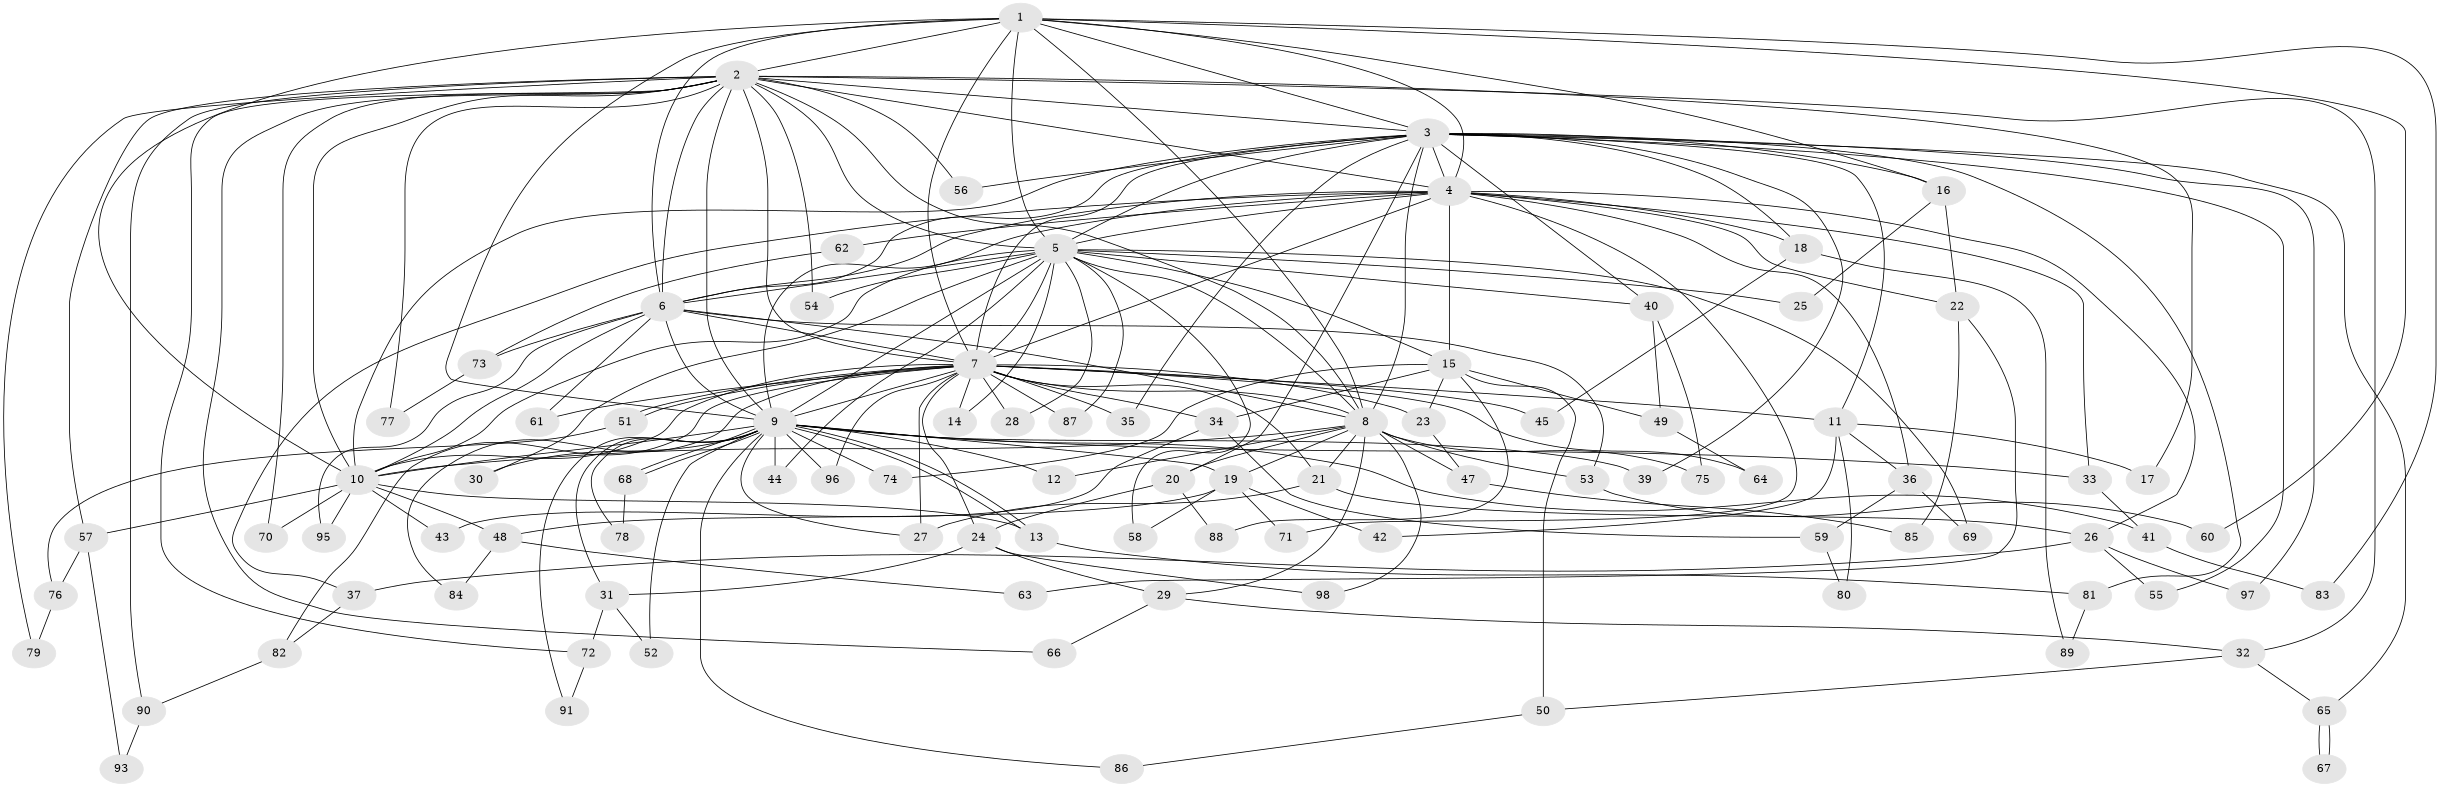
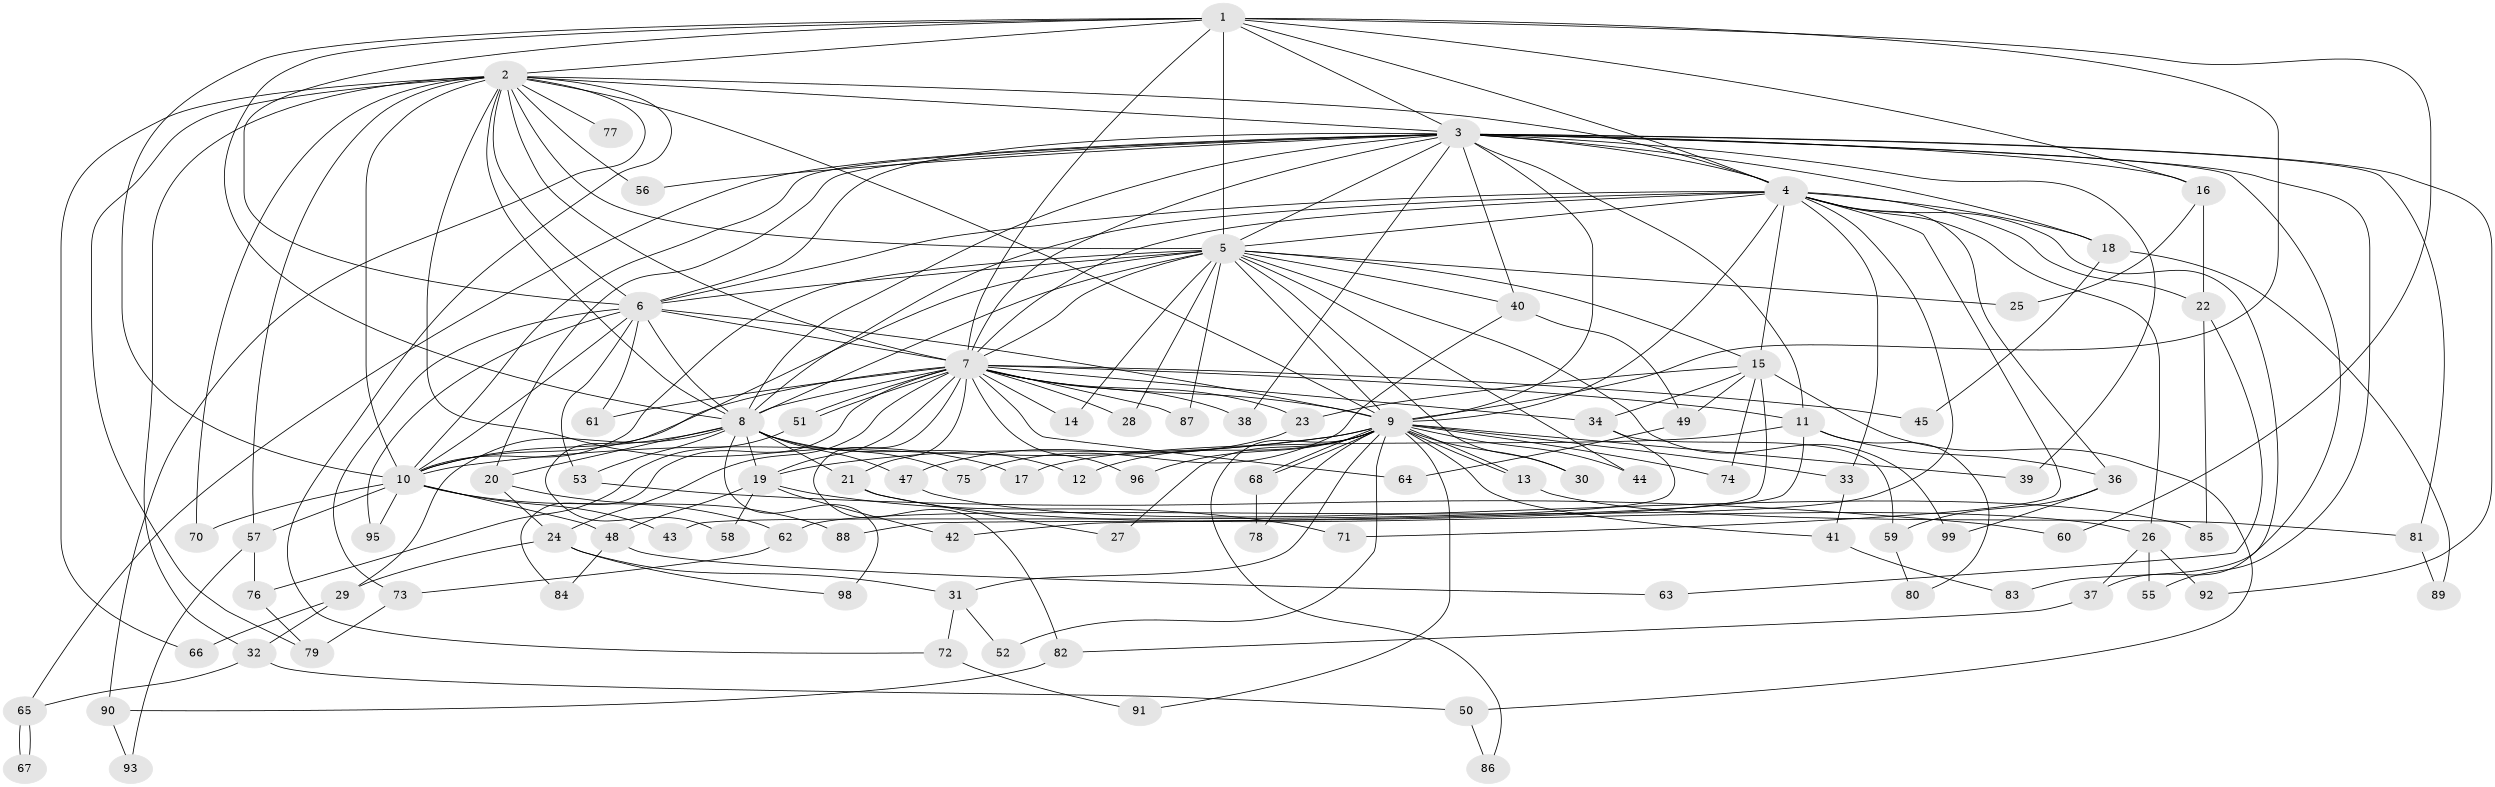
(2005, 52) -> (2251, 194)
none -> (1236, 215)
(812, 307) -> none
none -> (1592, 312)
(434, 393) -> (361, 622)
(1128, 422) -> (1245, 422)
(919, 431) -> (876, 442)
(700, 502) -> (597, 504)
(1970, 538) -> (1949, 538)
(2248, 596) -> (2207, 596)
